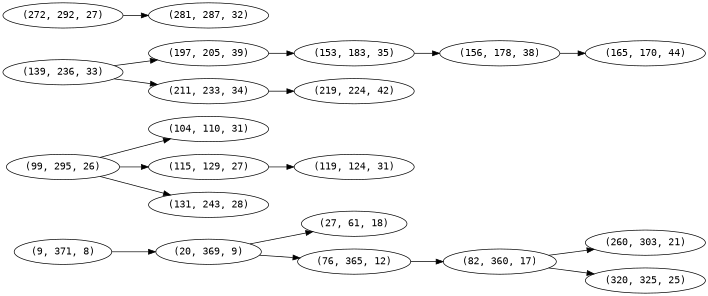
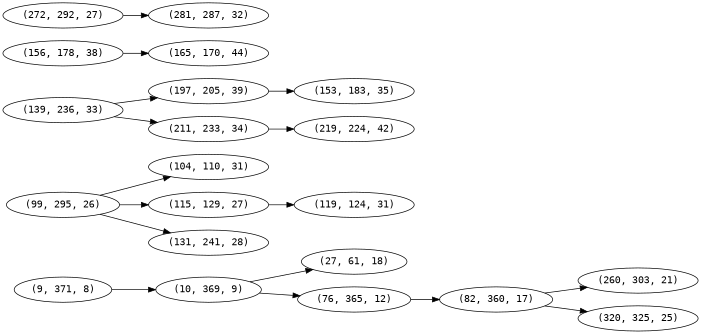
(423, 53) -> none
(209, 205) -> (209, 243)
(209, 252) -> (209, 290)
